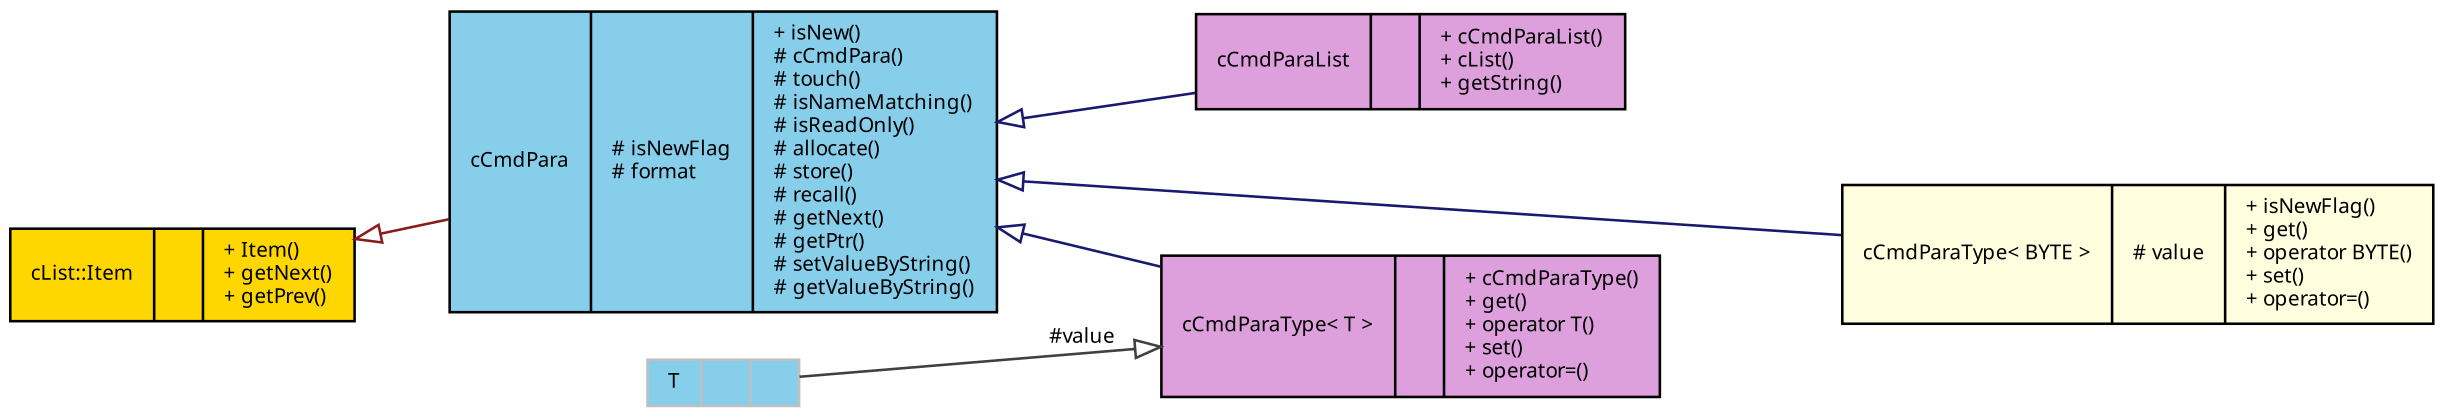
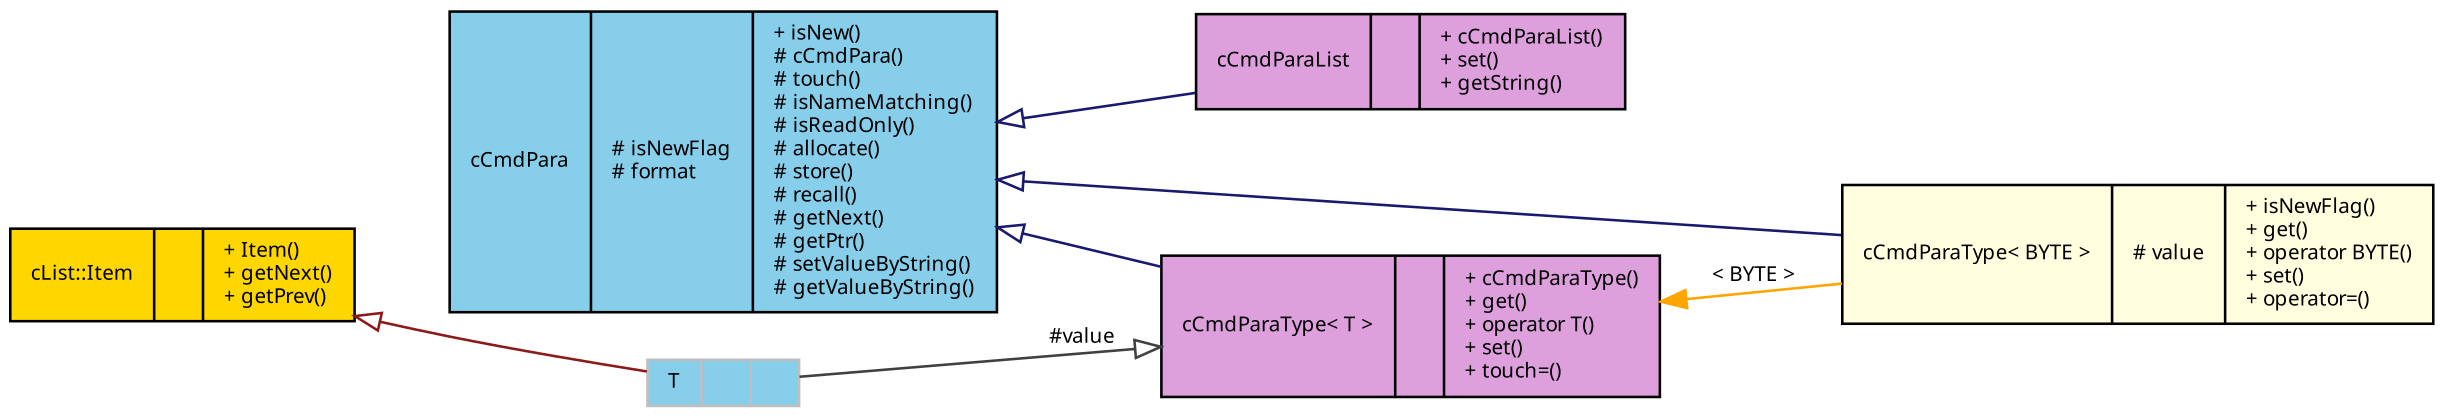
(1477, 60) -> (1470, 60)
(415, 226) -> (513, 349)
none -> (1764, 291)
(1528, 371) -> (1513, 371)
